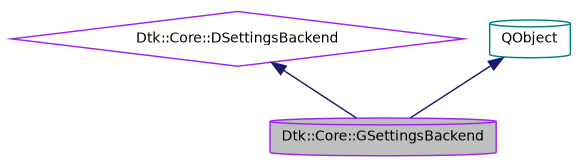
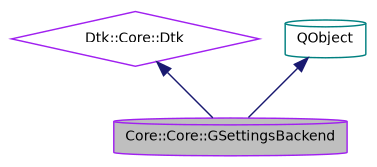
(238, 39) -> (135, 39)
(383, 137) -> (230, 137)
